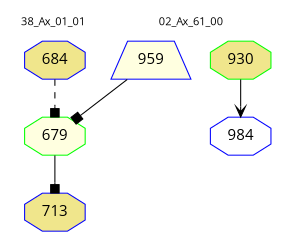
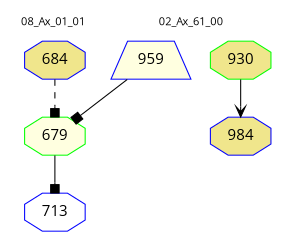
(53, 23) -> (53, 23)
(241, 136) -> (241, 136)
(55, 212) -> (55, 212)
